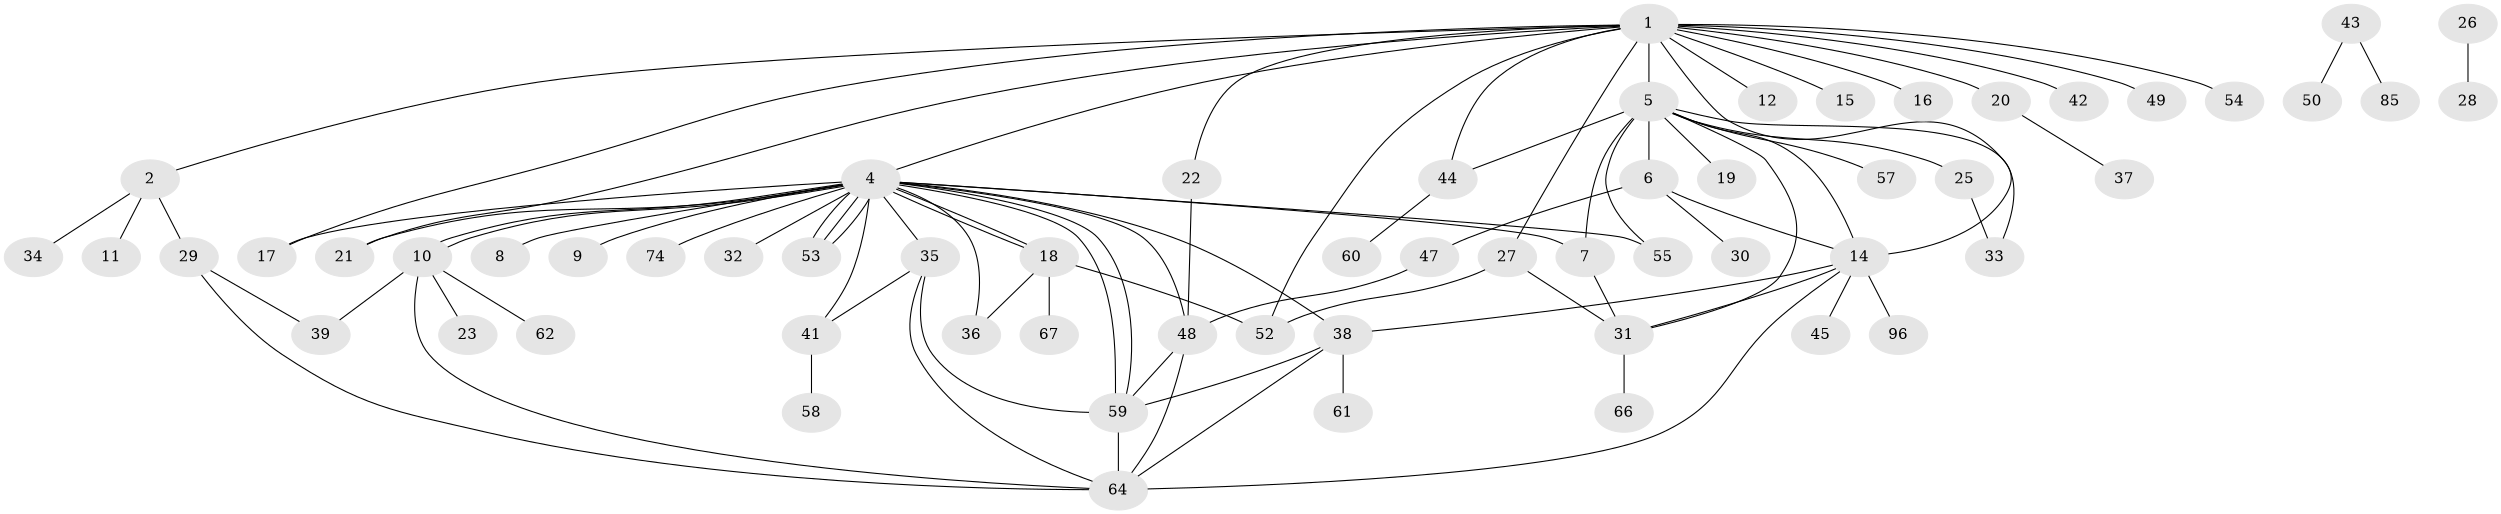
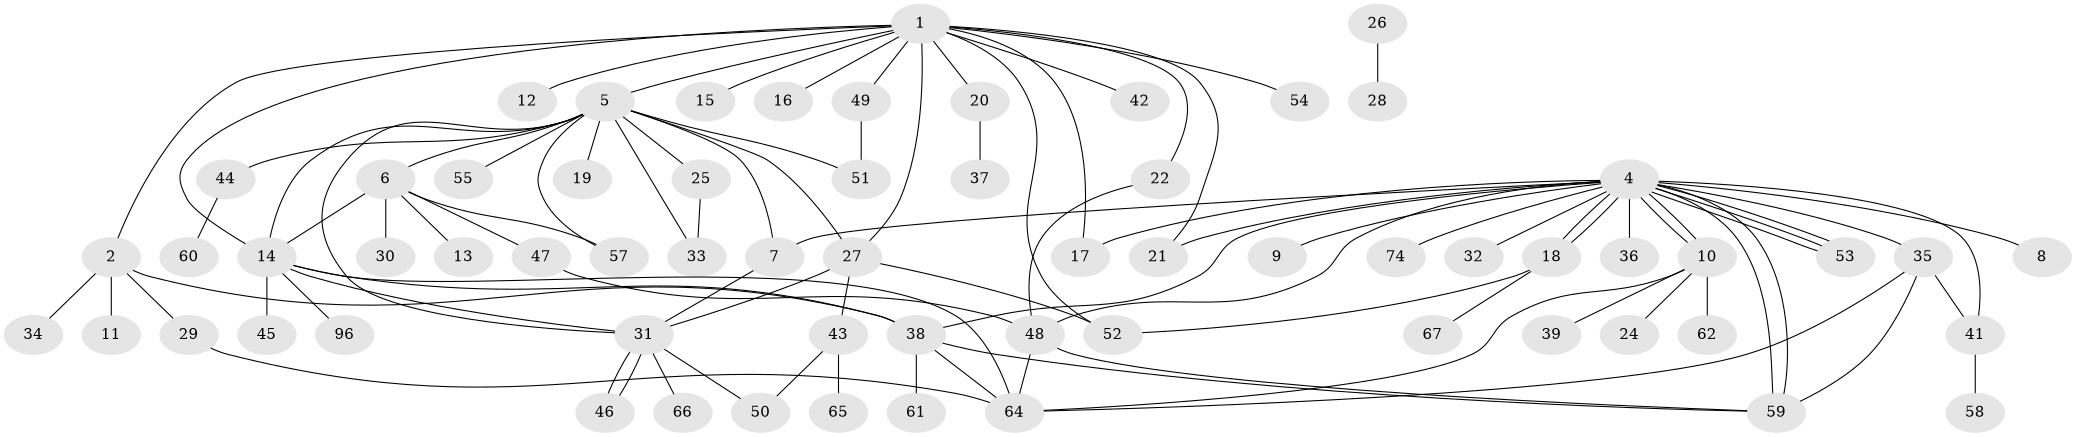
(1513, 66) -> none
(1217, 80) -> none
(2390, 102) -> (839, 413)
none -> (751, 153)
none -> (861, 179)
(1271, 208) -> none
none -> (502, 218)
none -> (464, 257)
(255, 296) -> none
none -> (514, 296)
none -> (846, 296)
(1010, 296) -> none
(468, 335) -> (1629, 335)
none -> (695, 369)
none -> (605, 413)
(1118, 452) -> none
